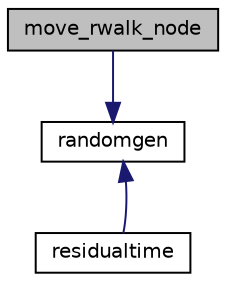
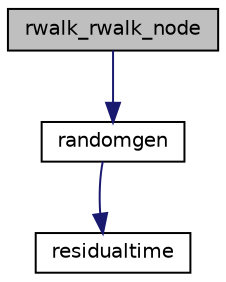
(113, 30) -> (113, 30)
(126, 207) -> (100, 188)
